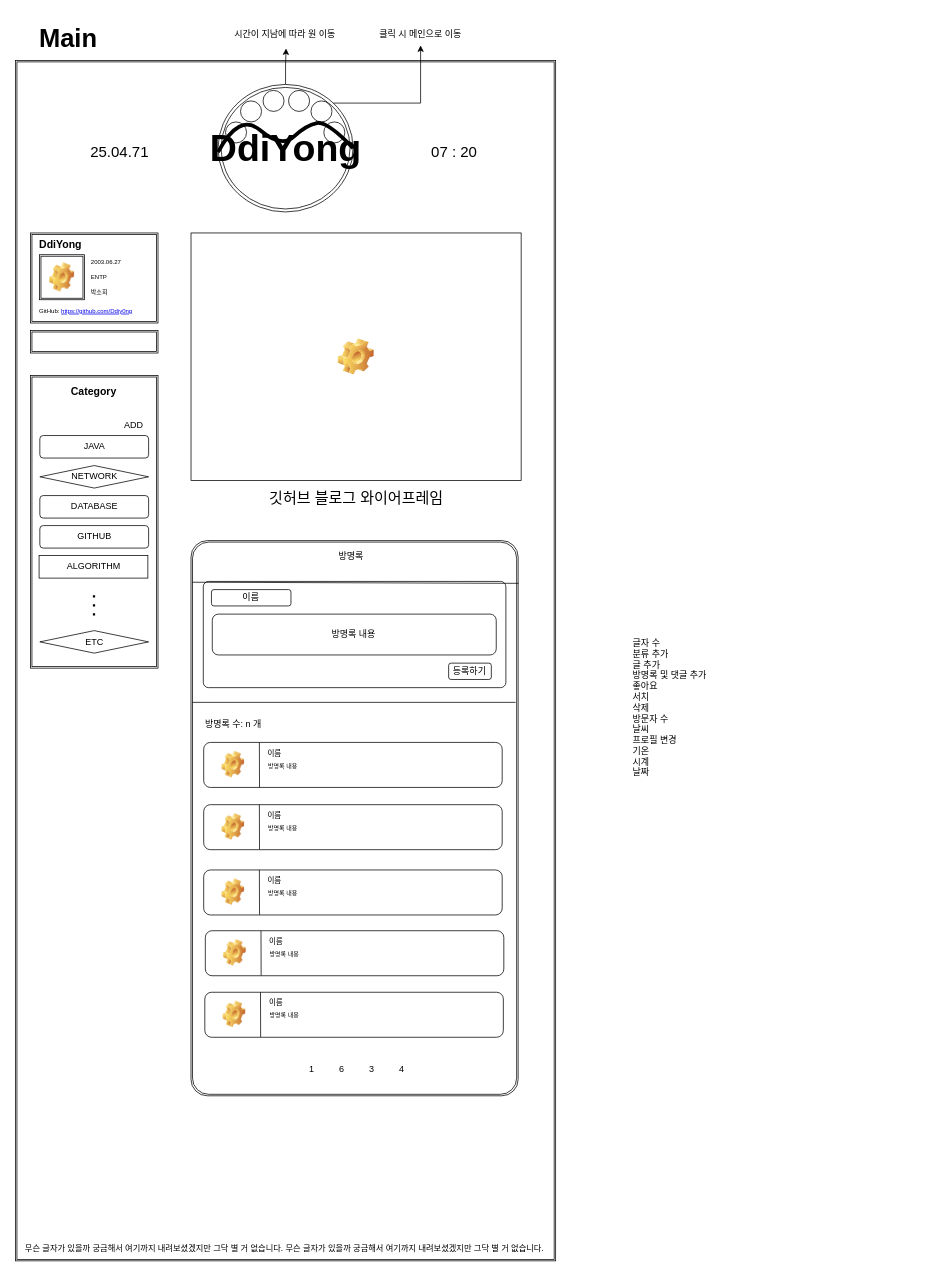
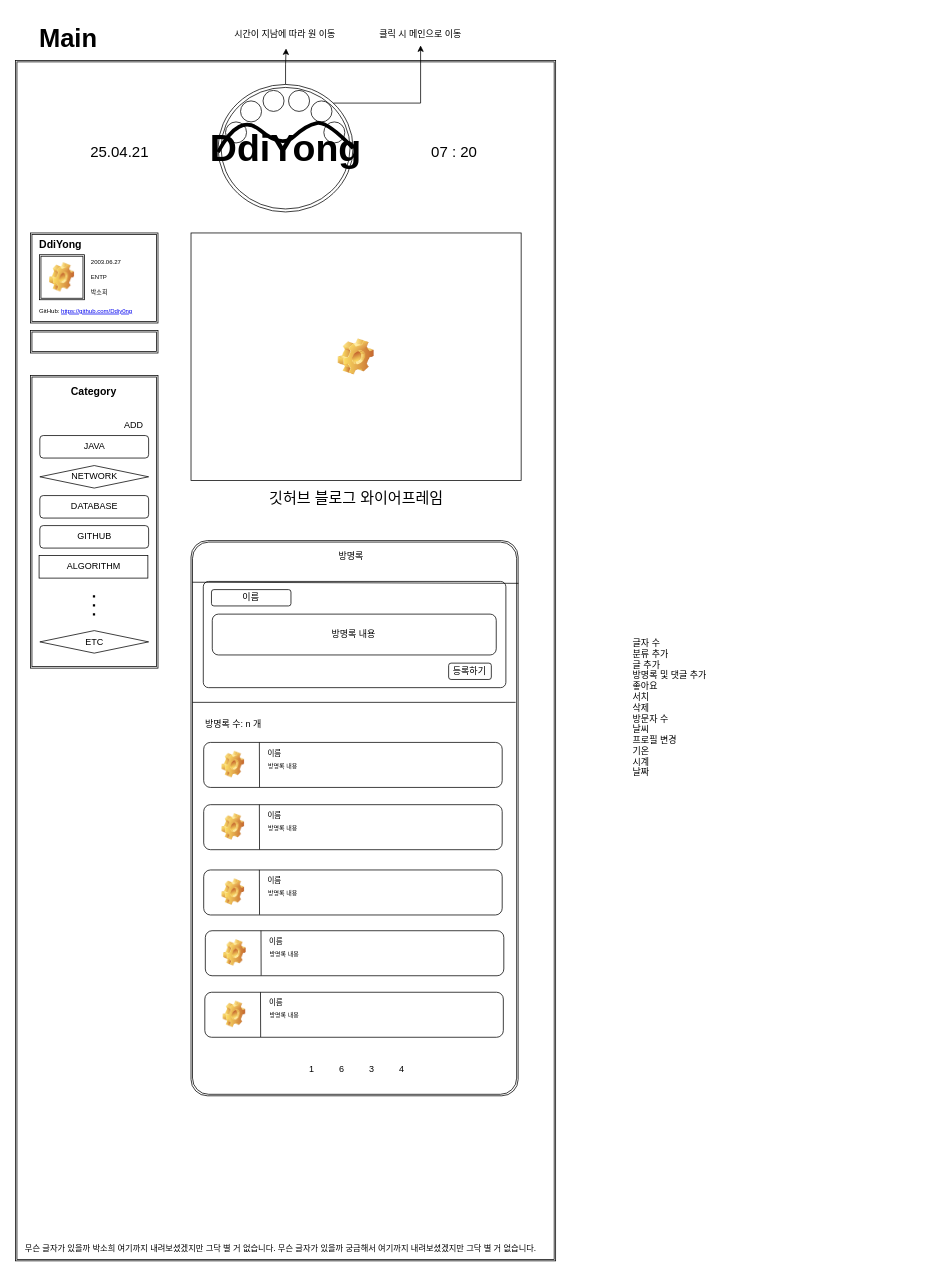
(120, 151) -> (120, 151)
(286, 1248) -> (286, 1248)
